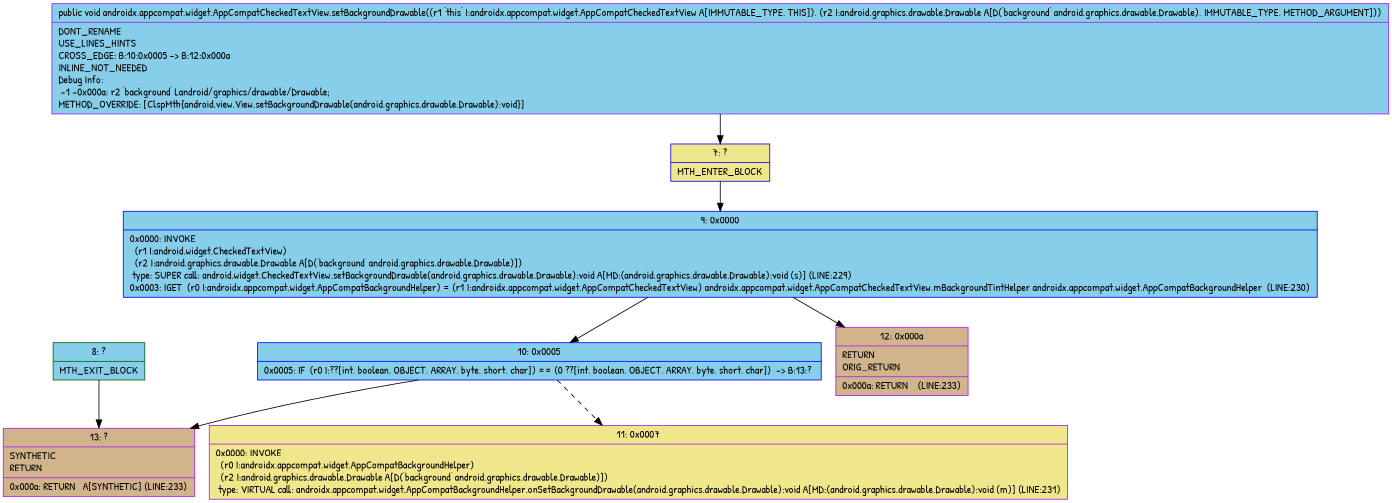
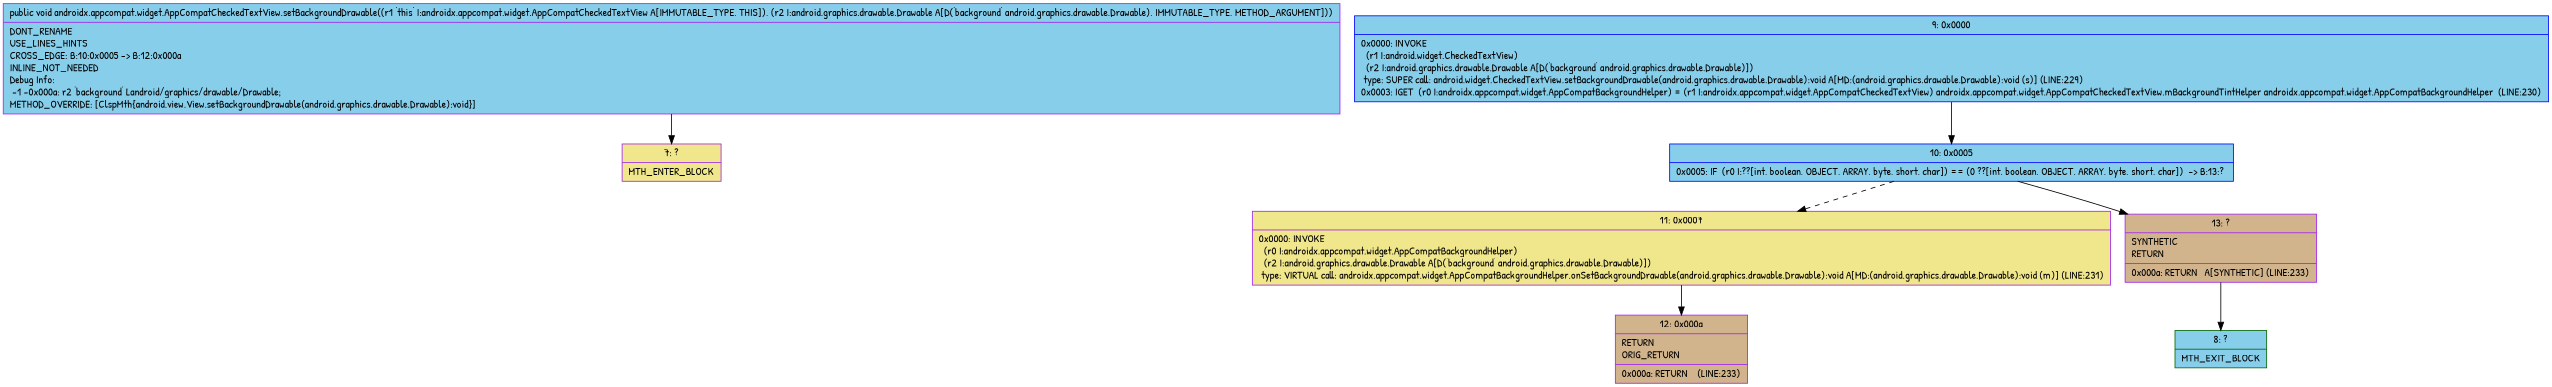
(720, 163) -> (672, 163)
(720, 192) -> none
(815, 310) -> (1681, 296)
(99, 400) -> (2221, 302)
